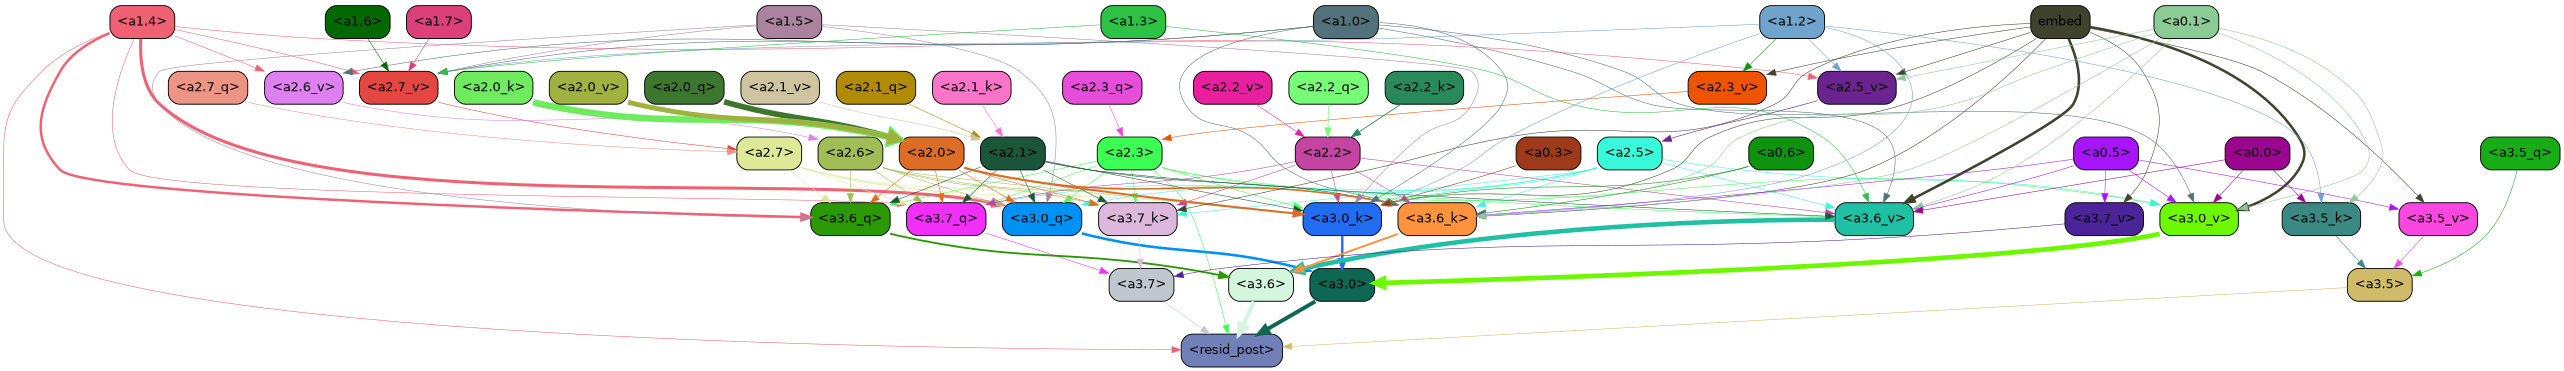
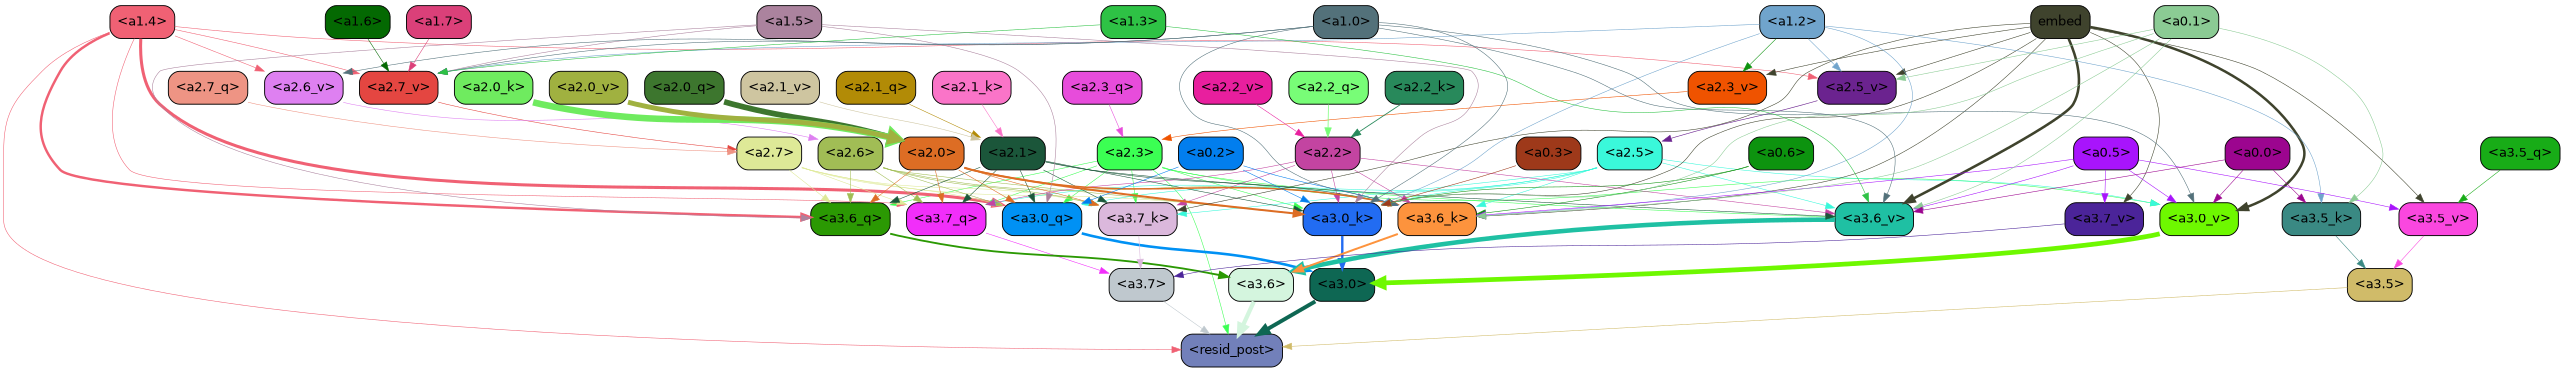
(2357, 127) -> none
none -> (1211, 153)
(2485, 236) -> (2483, 183)
